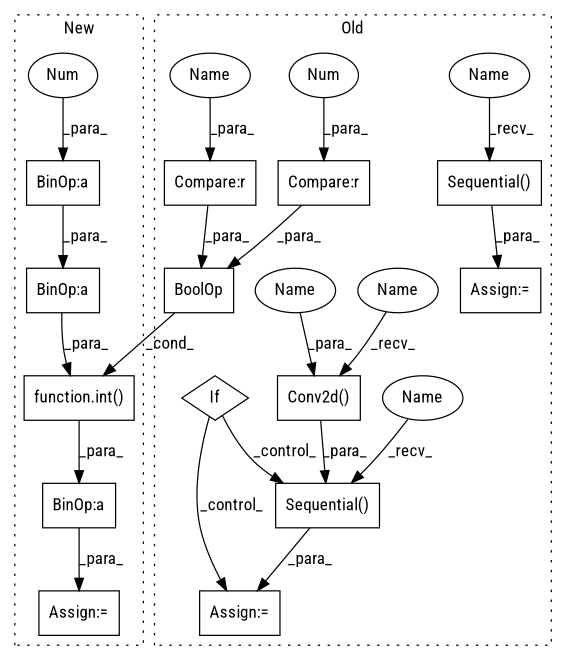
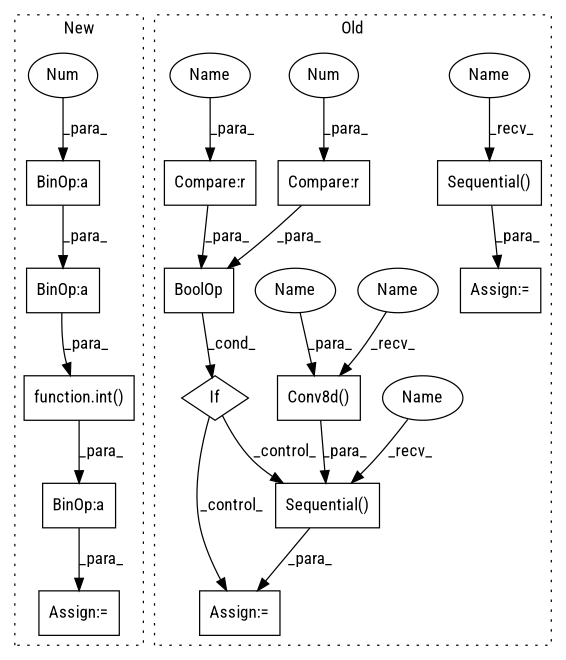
(135, 348) -> (206, 339)
(319, 398) -> (319, 398)
